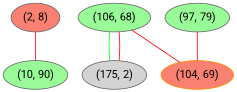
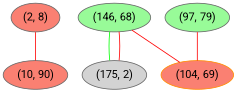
(114, 18) -> (114, 18)
(35, 75) -> (35, 75)
